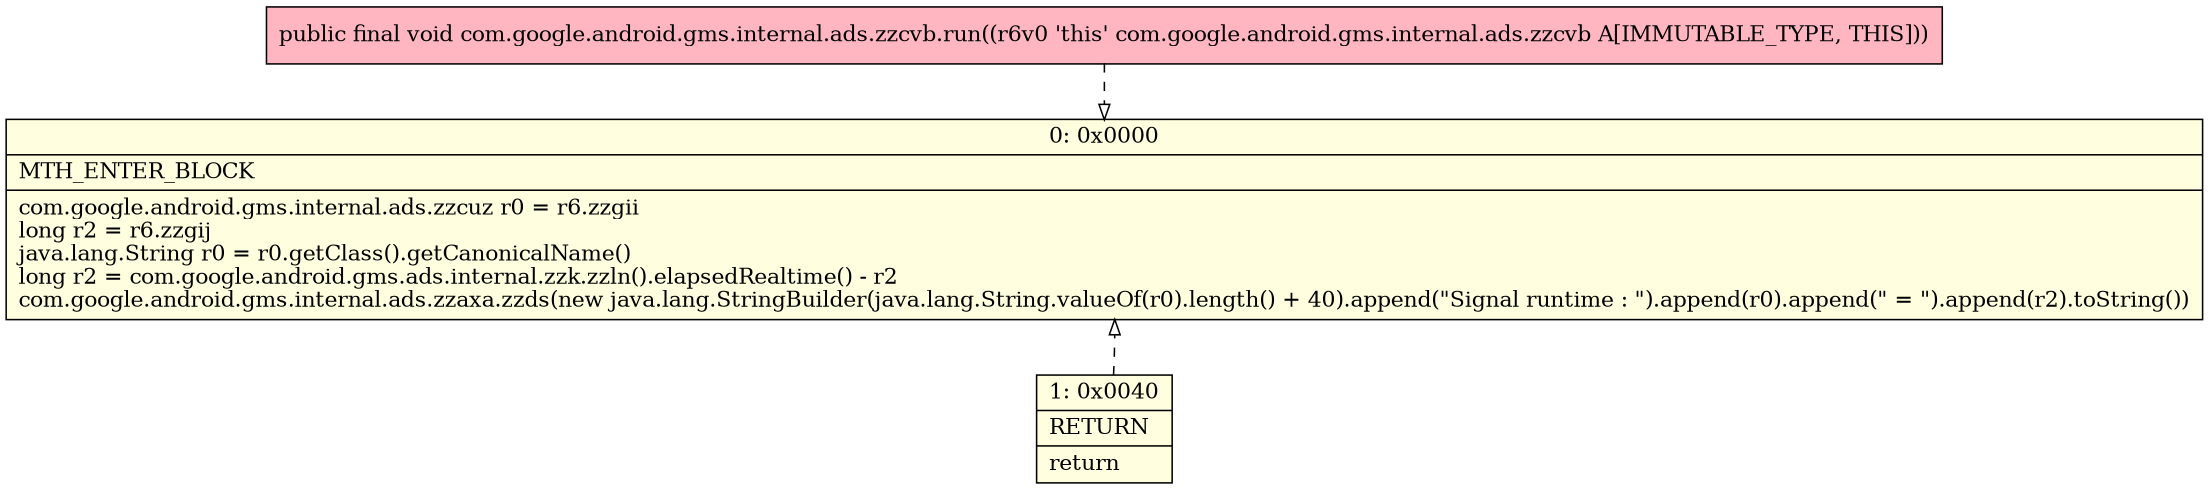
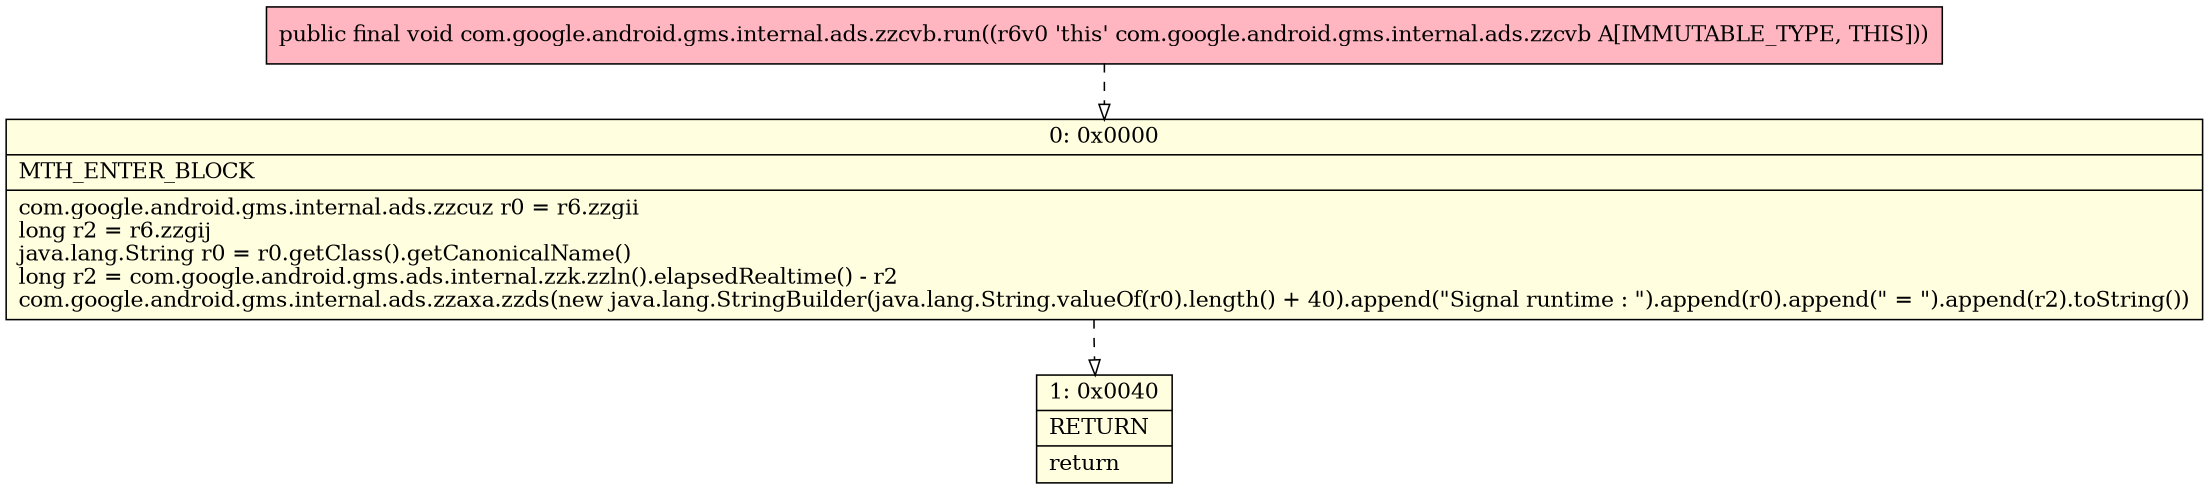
(1114, 355) -> (1094, 339)
